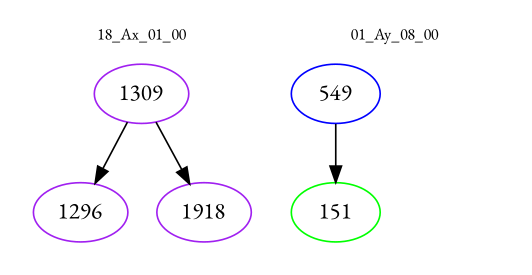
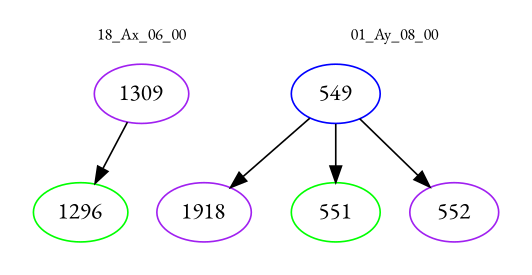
(142, 35) -> (142, 35)
(169, 146) -> (288, 137)
(81, 212) -> (81, 212)
(336, 212) -> (336, 212)
none -> (454, 212)
